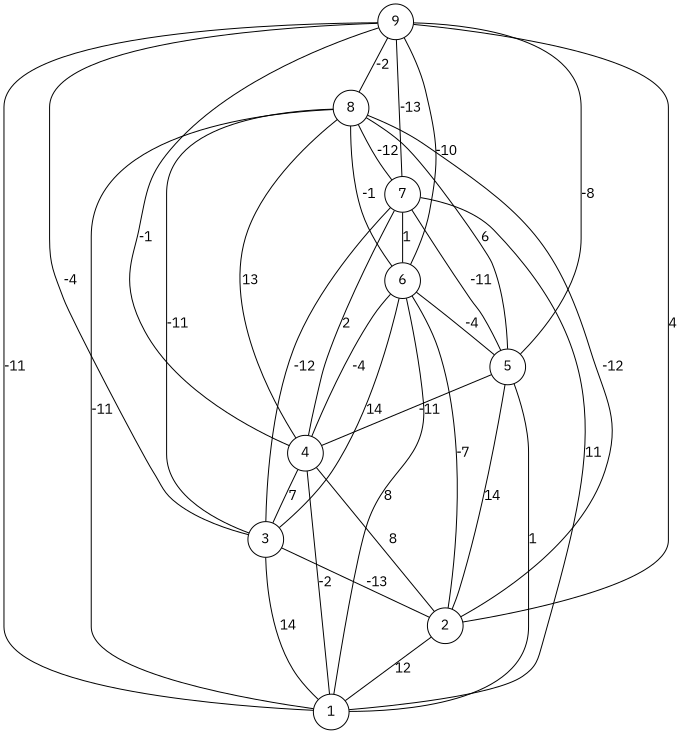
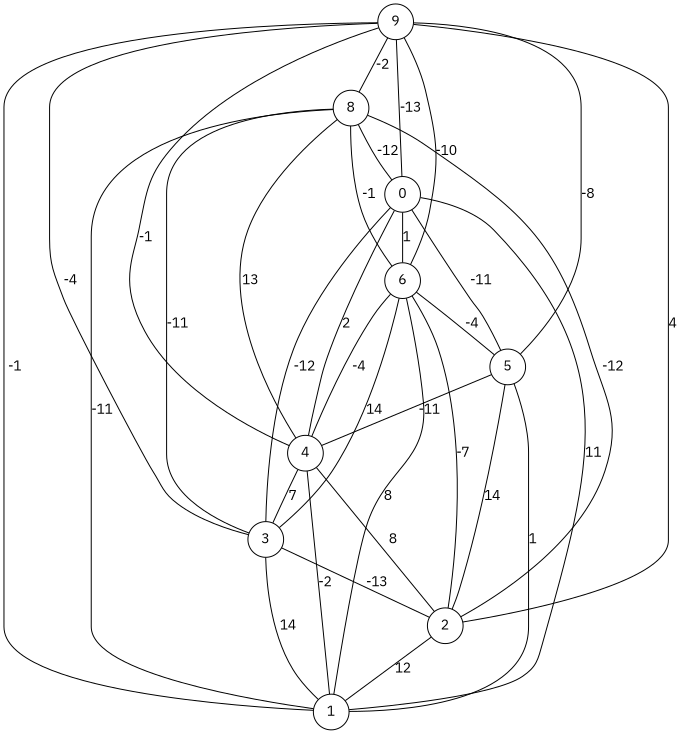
(403, 194) -> (403, 194)
(463, 219) -> none
(15, 367) -> (15, 367)
